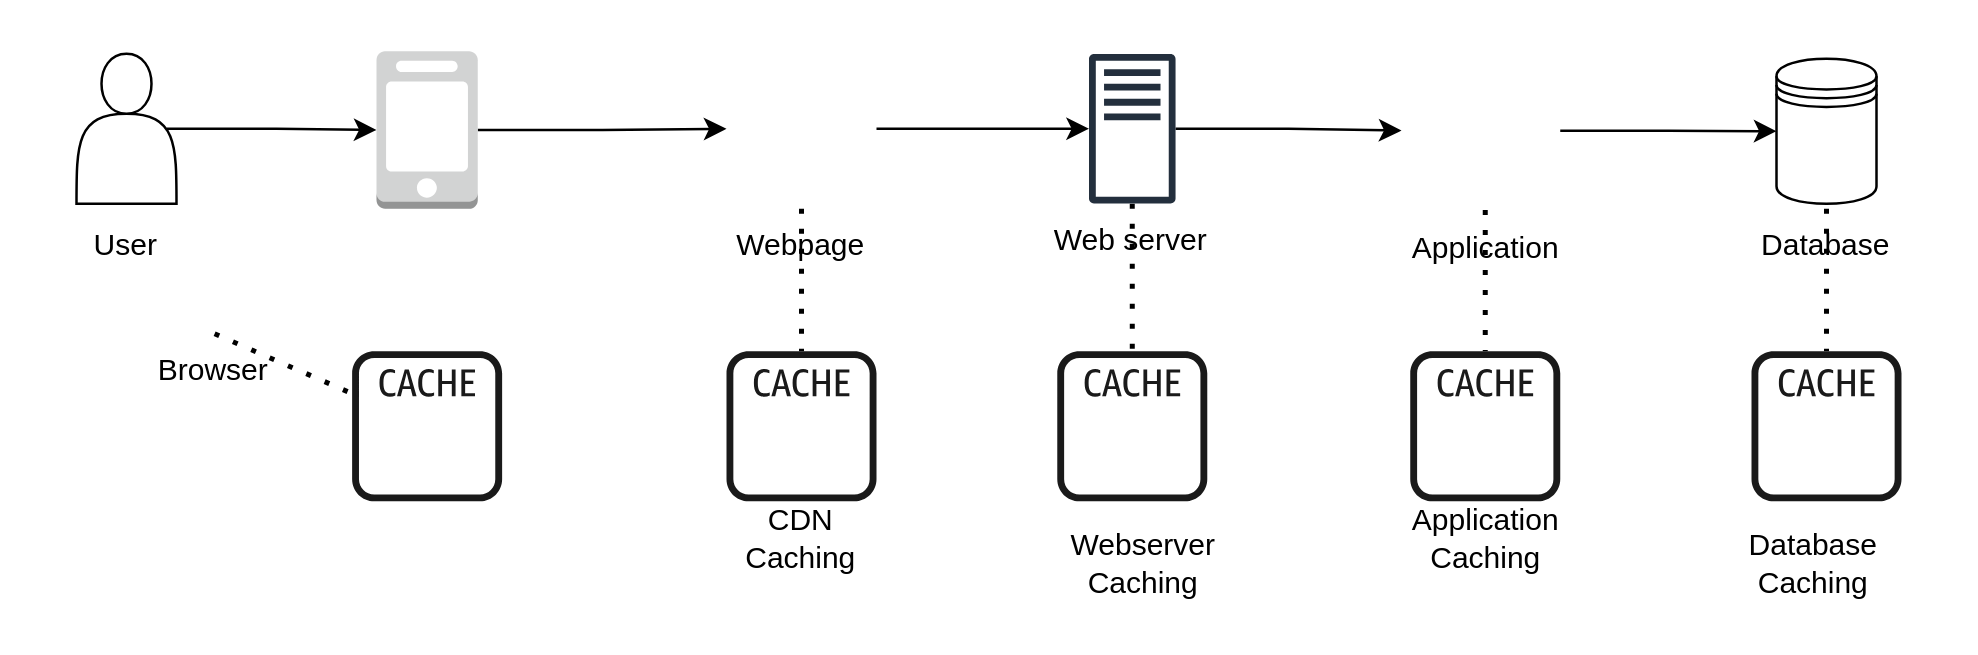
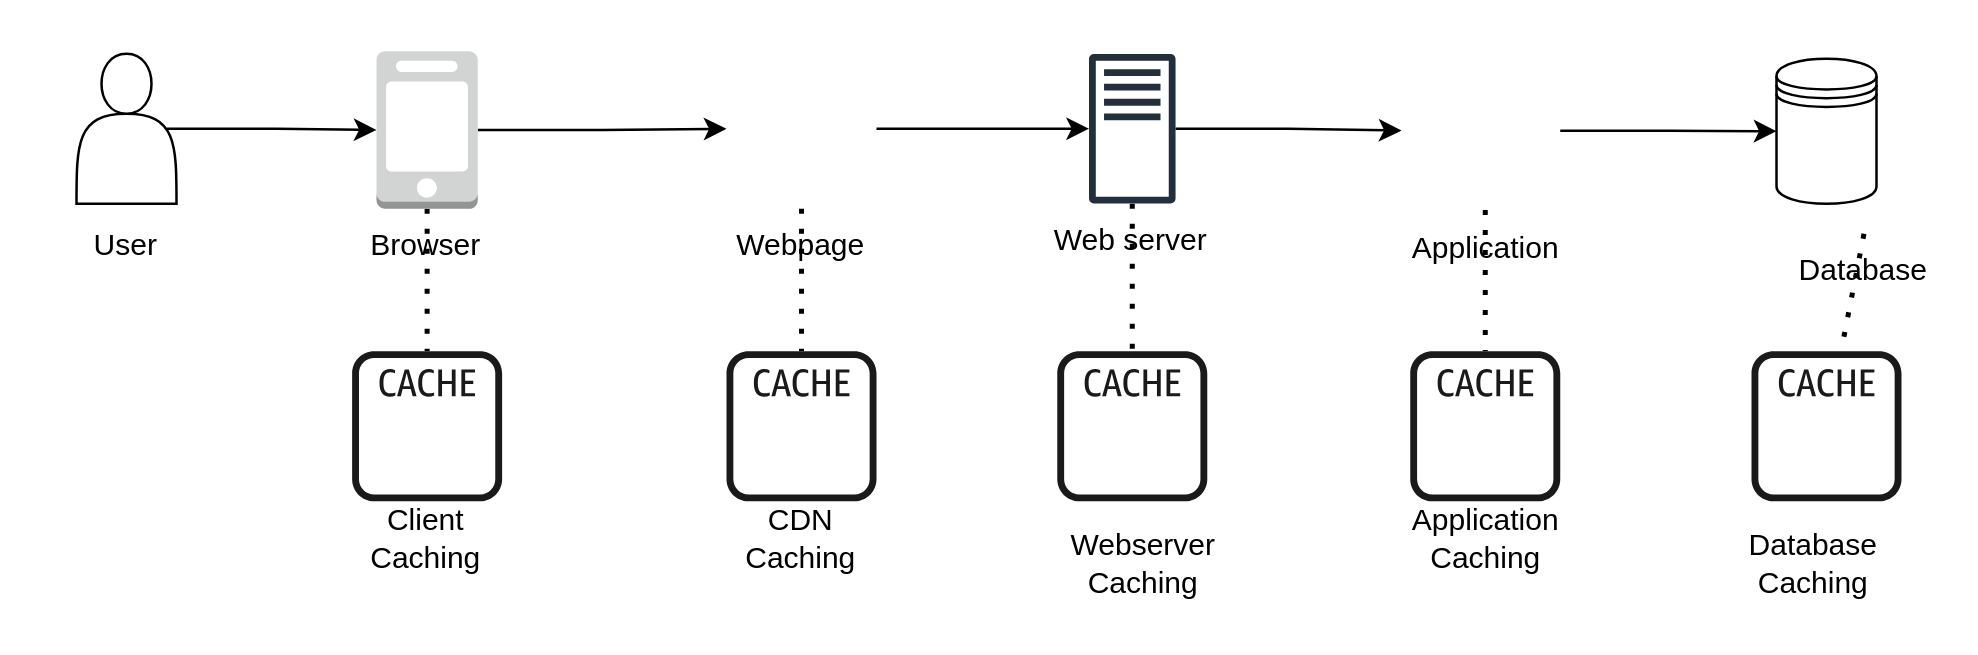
(1826, 246) -> (1864, 271)
(214, 371) -> (427, 246)
none -> (426, 539)
